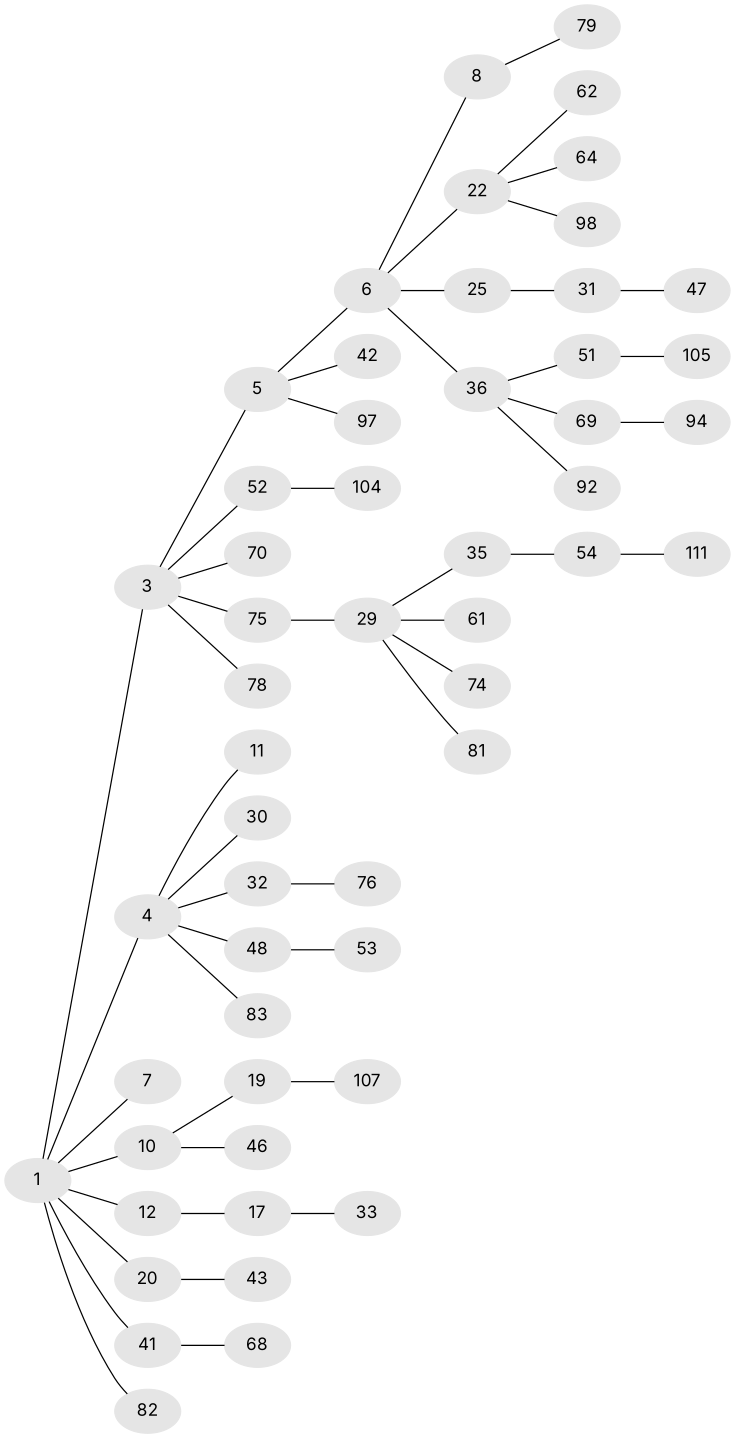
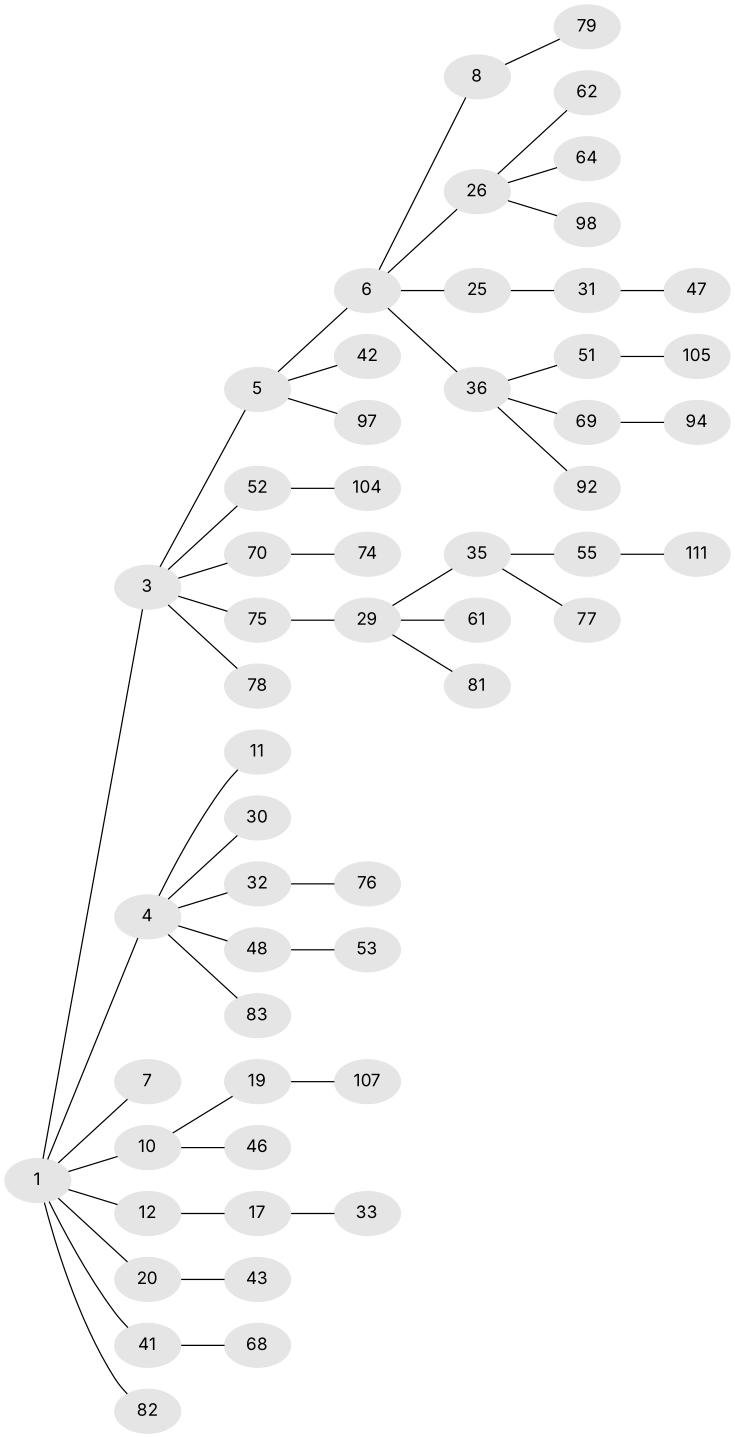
(477, 192) -> (477, 192)
(587, 554) -> (587, 554)
none -> (587, 620)
(422, 653) -> (313, 554)
